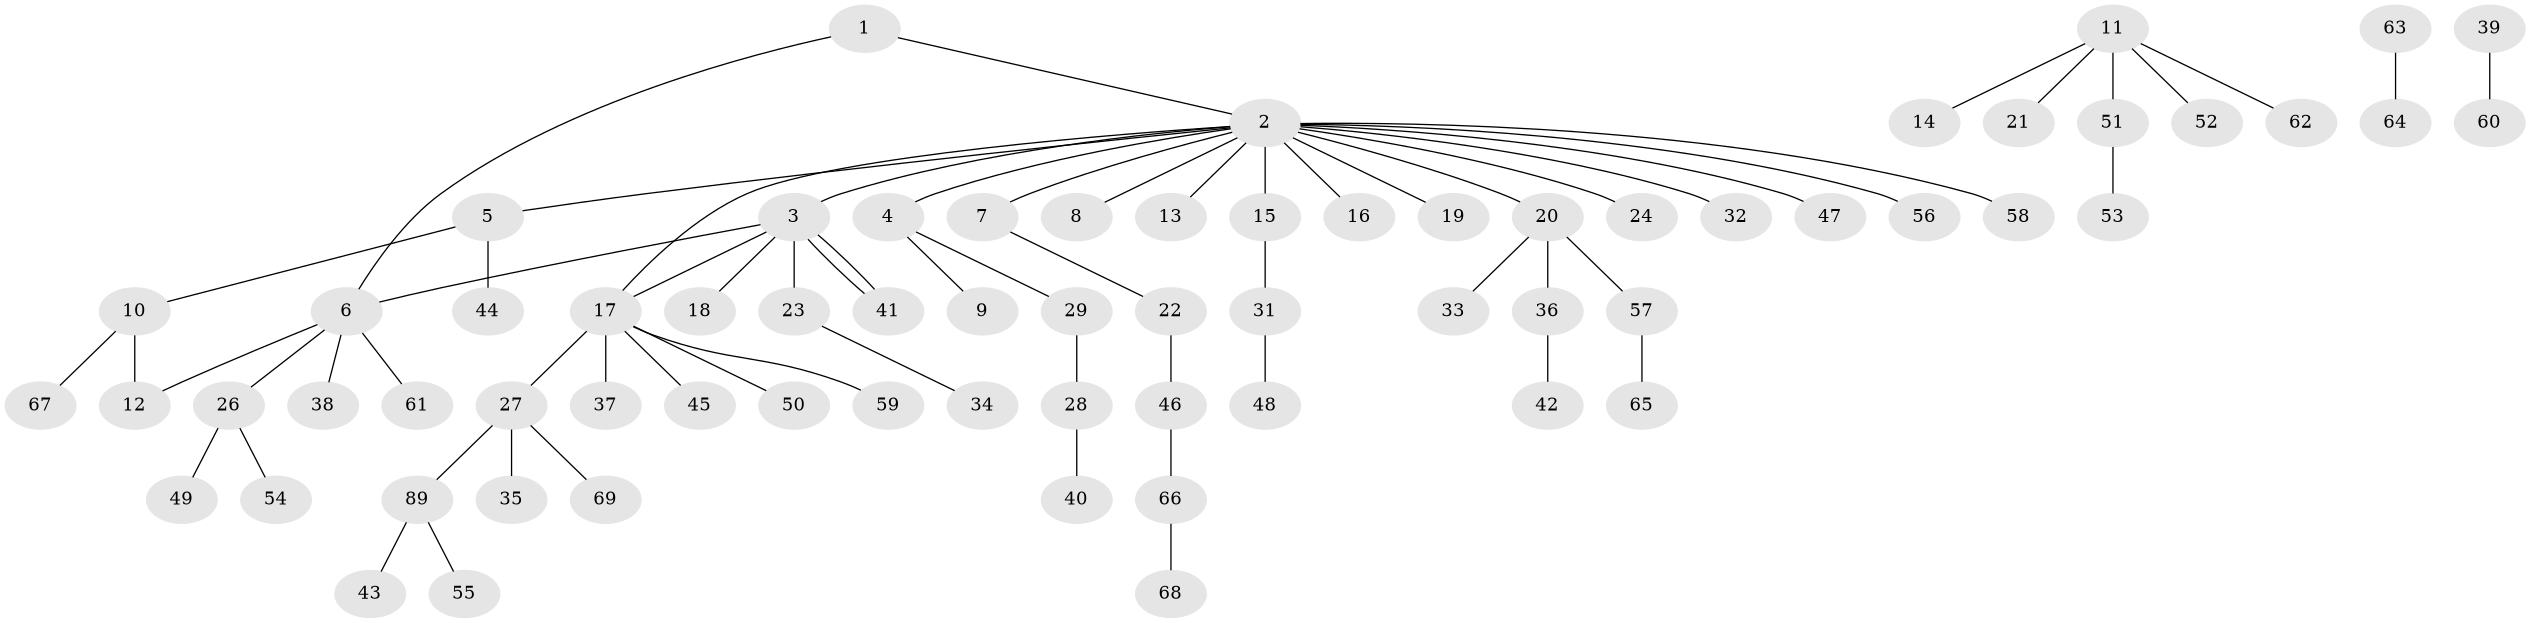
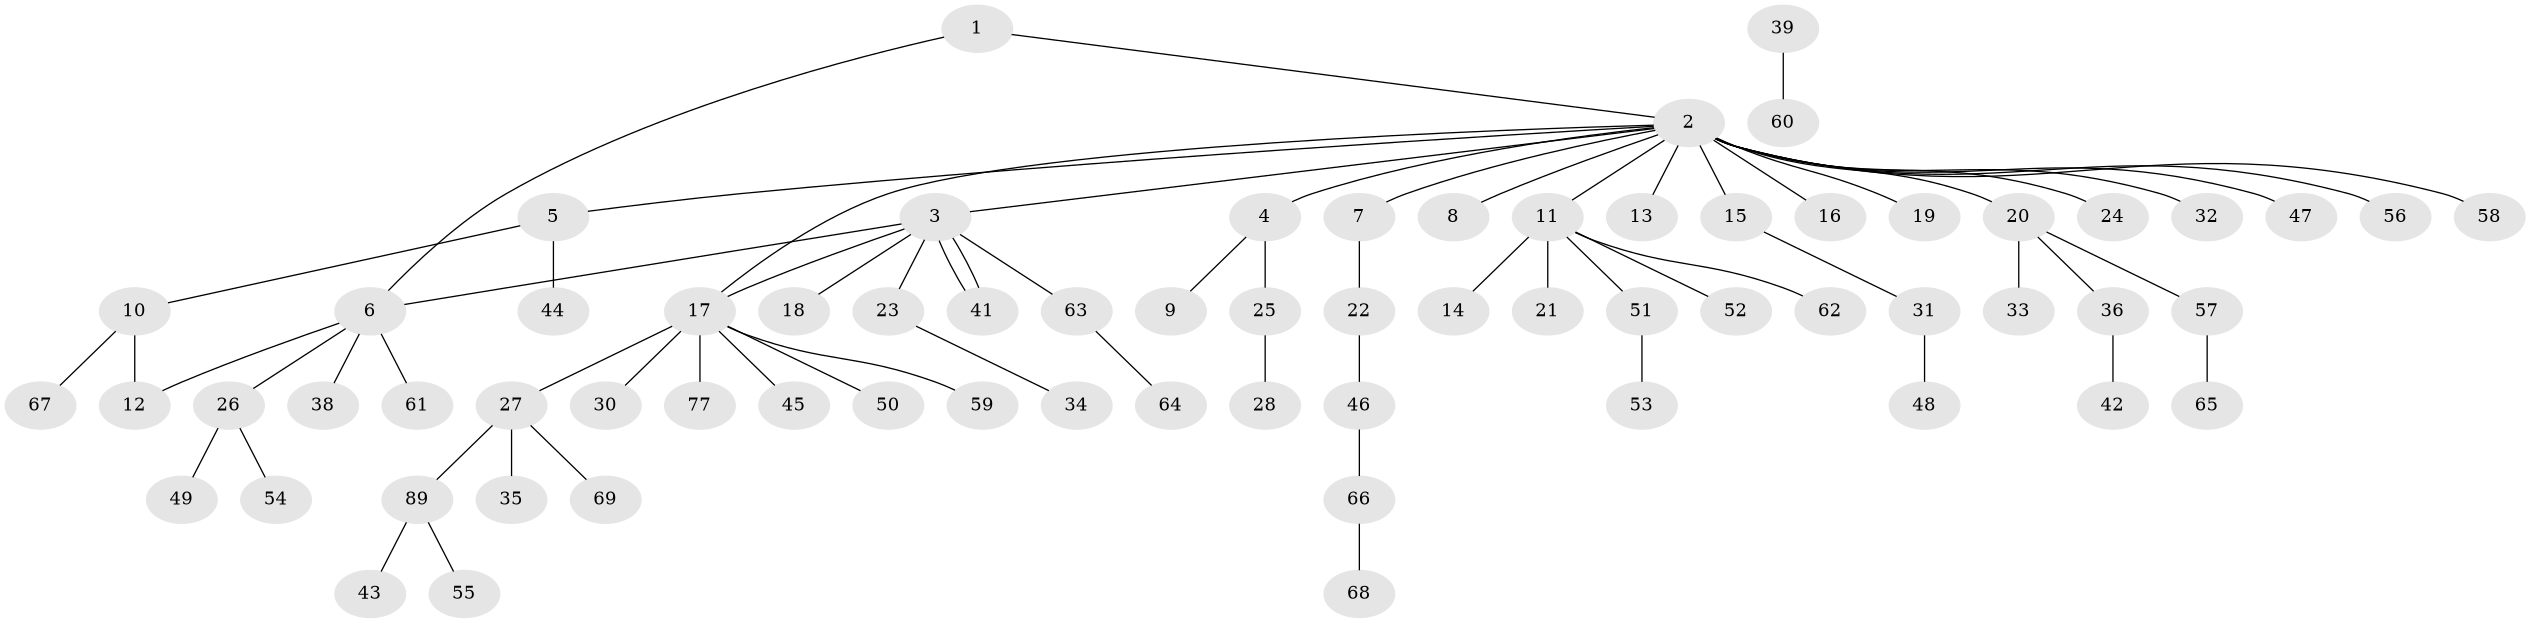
none -> (1618, 170)
none -> (1006, 264)
(1077, 311) -> (1265, 311)
none -> (606, 406)
(606, 406) -> (700, 406)
(1077, 500) -> none
